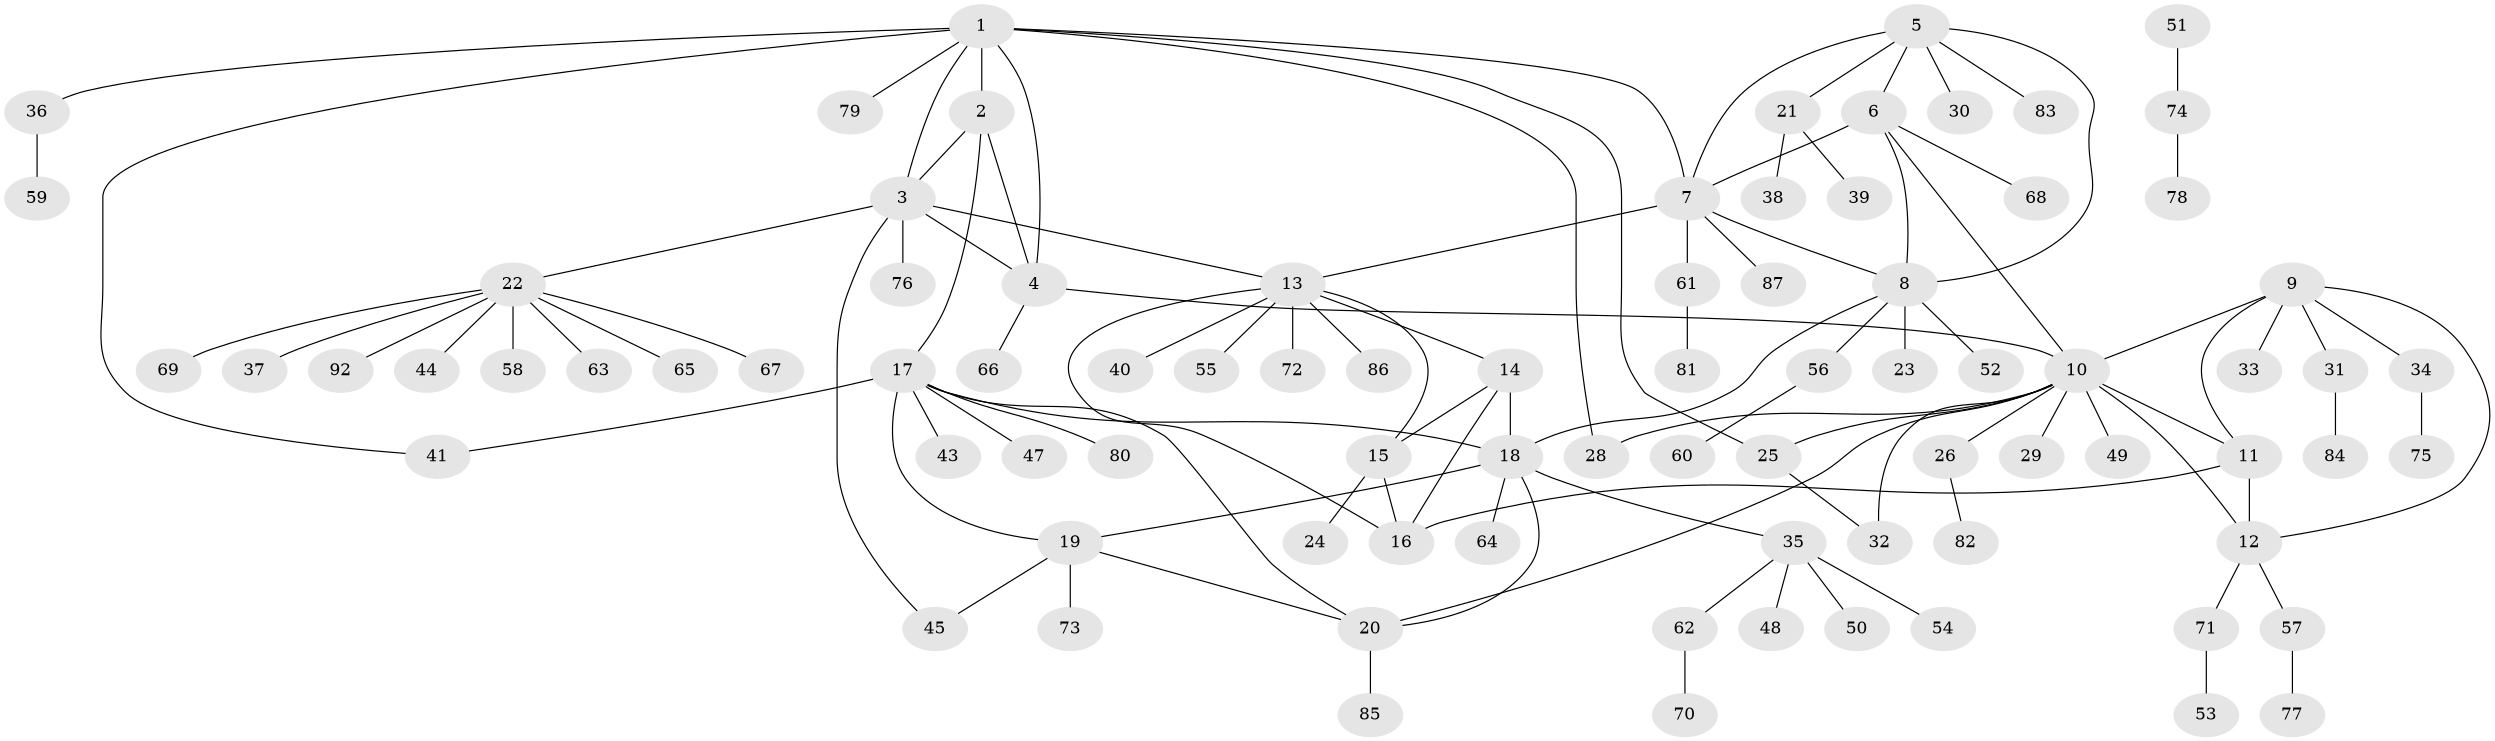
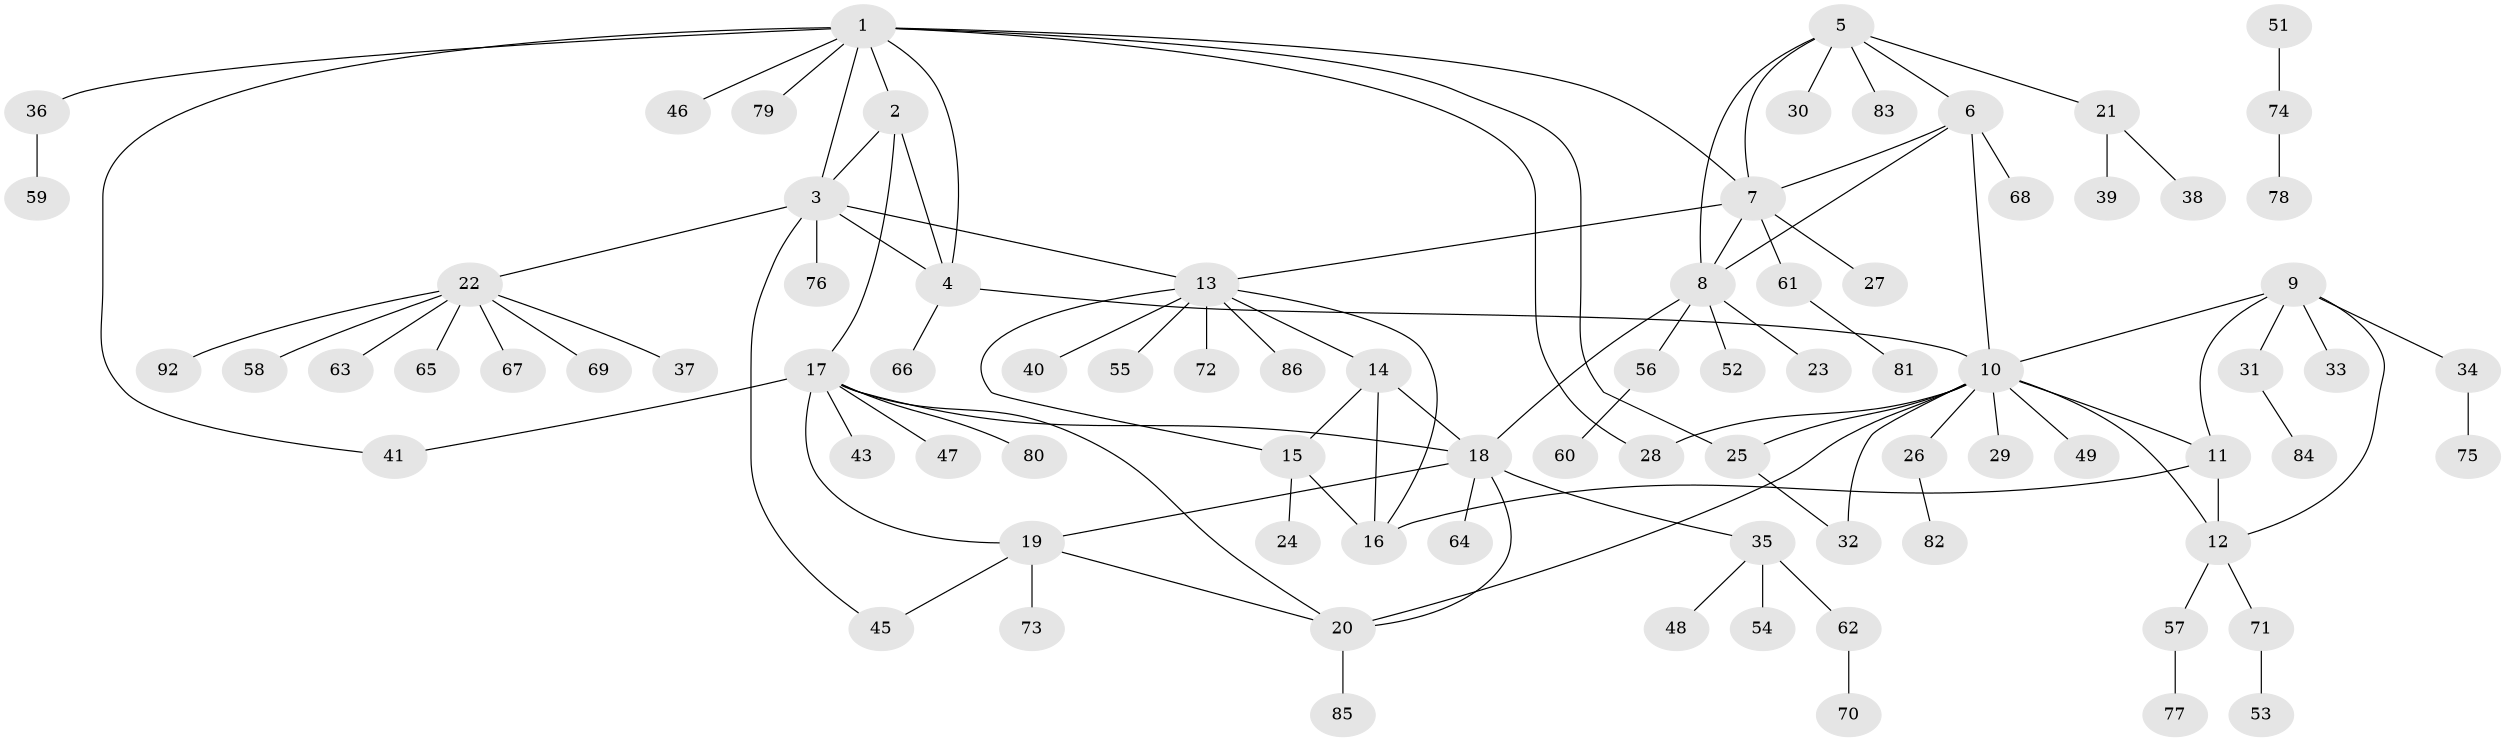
none -> (678, 112)
(1773, 285) -> (1875, 285)
(427, 371) -> none
(1857, 629) -> none
